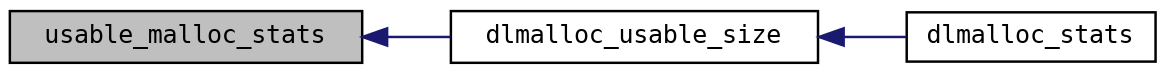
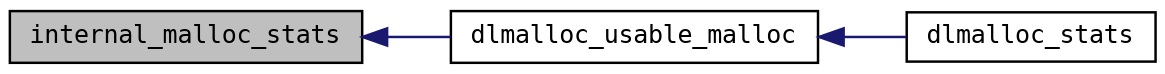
(186, 37) -> (186, 37)
(634, 37) -> (634, 37)
